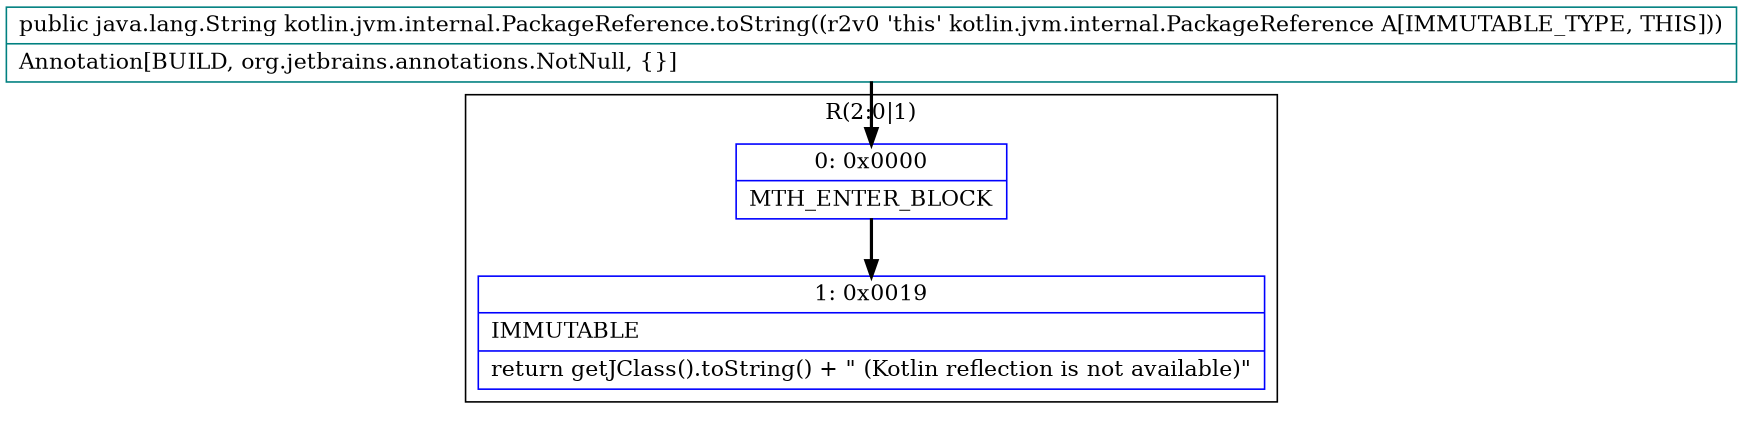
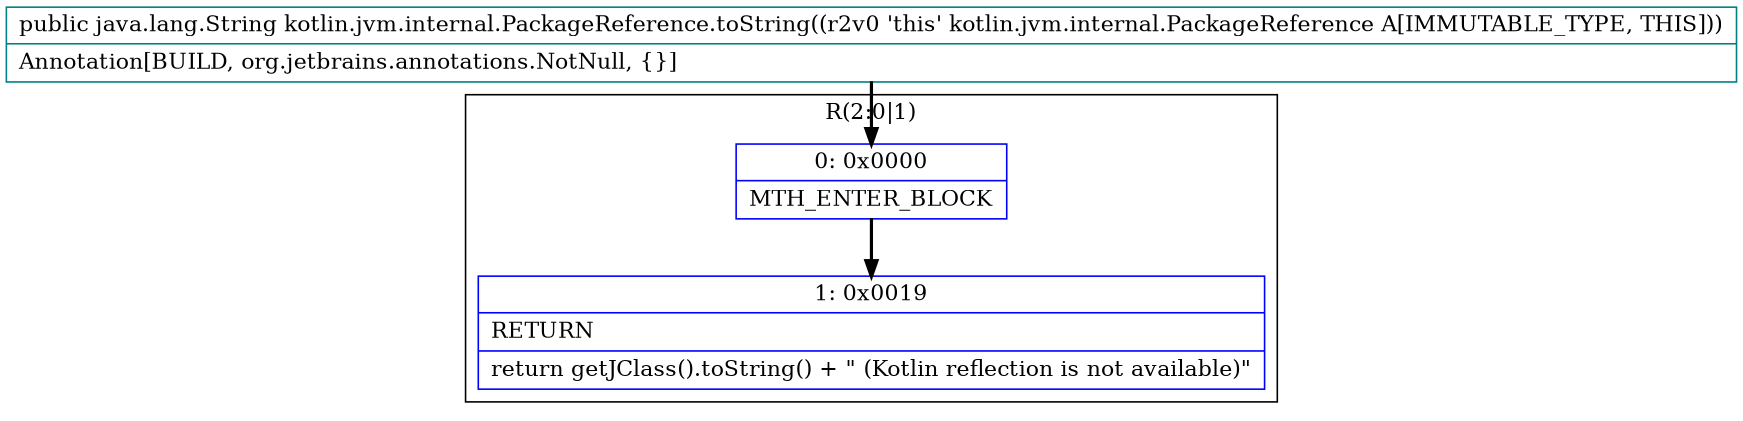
(566, 331) -> (543, 331)
